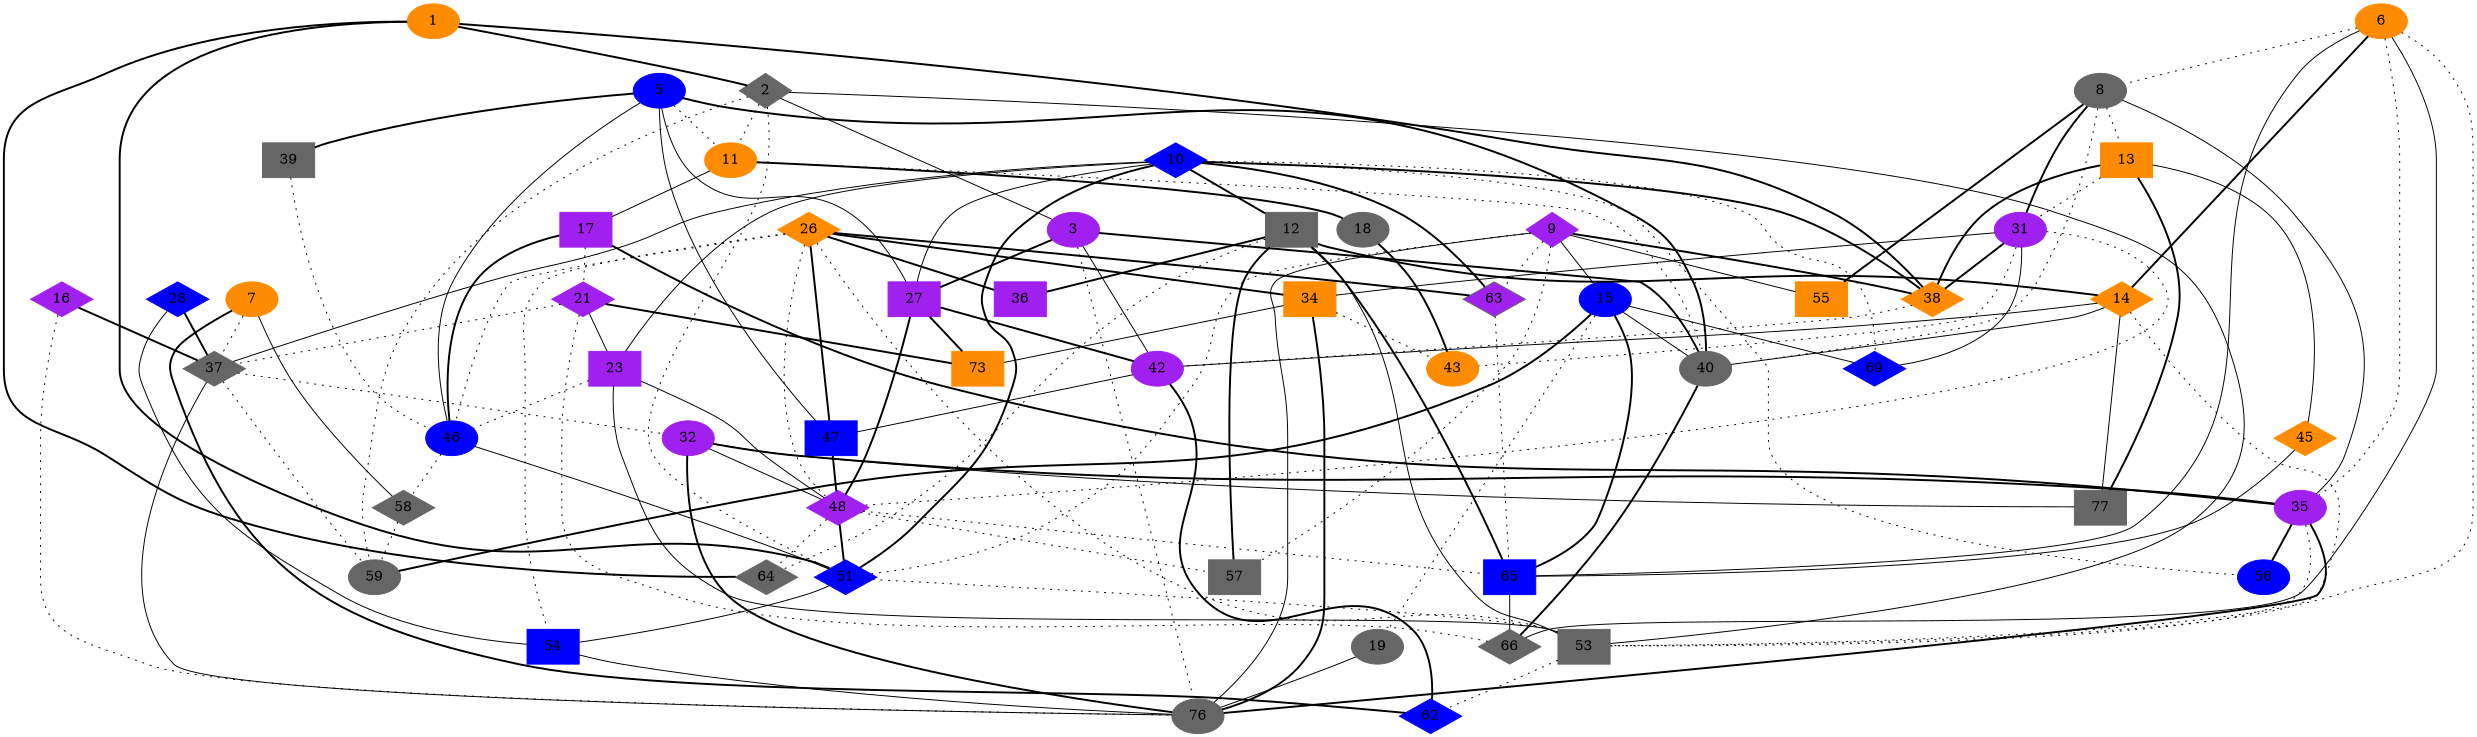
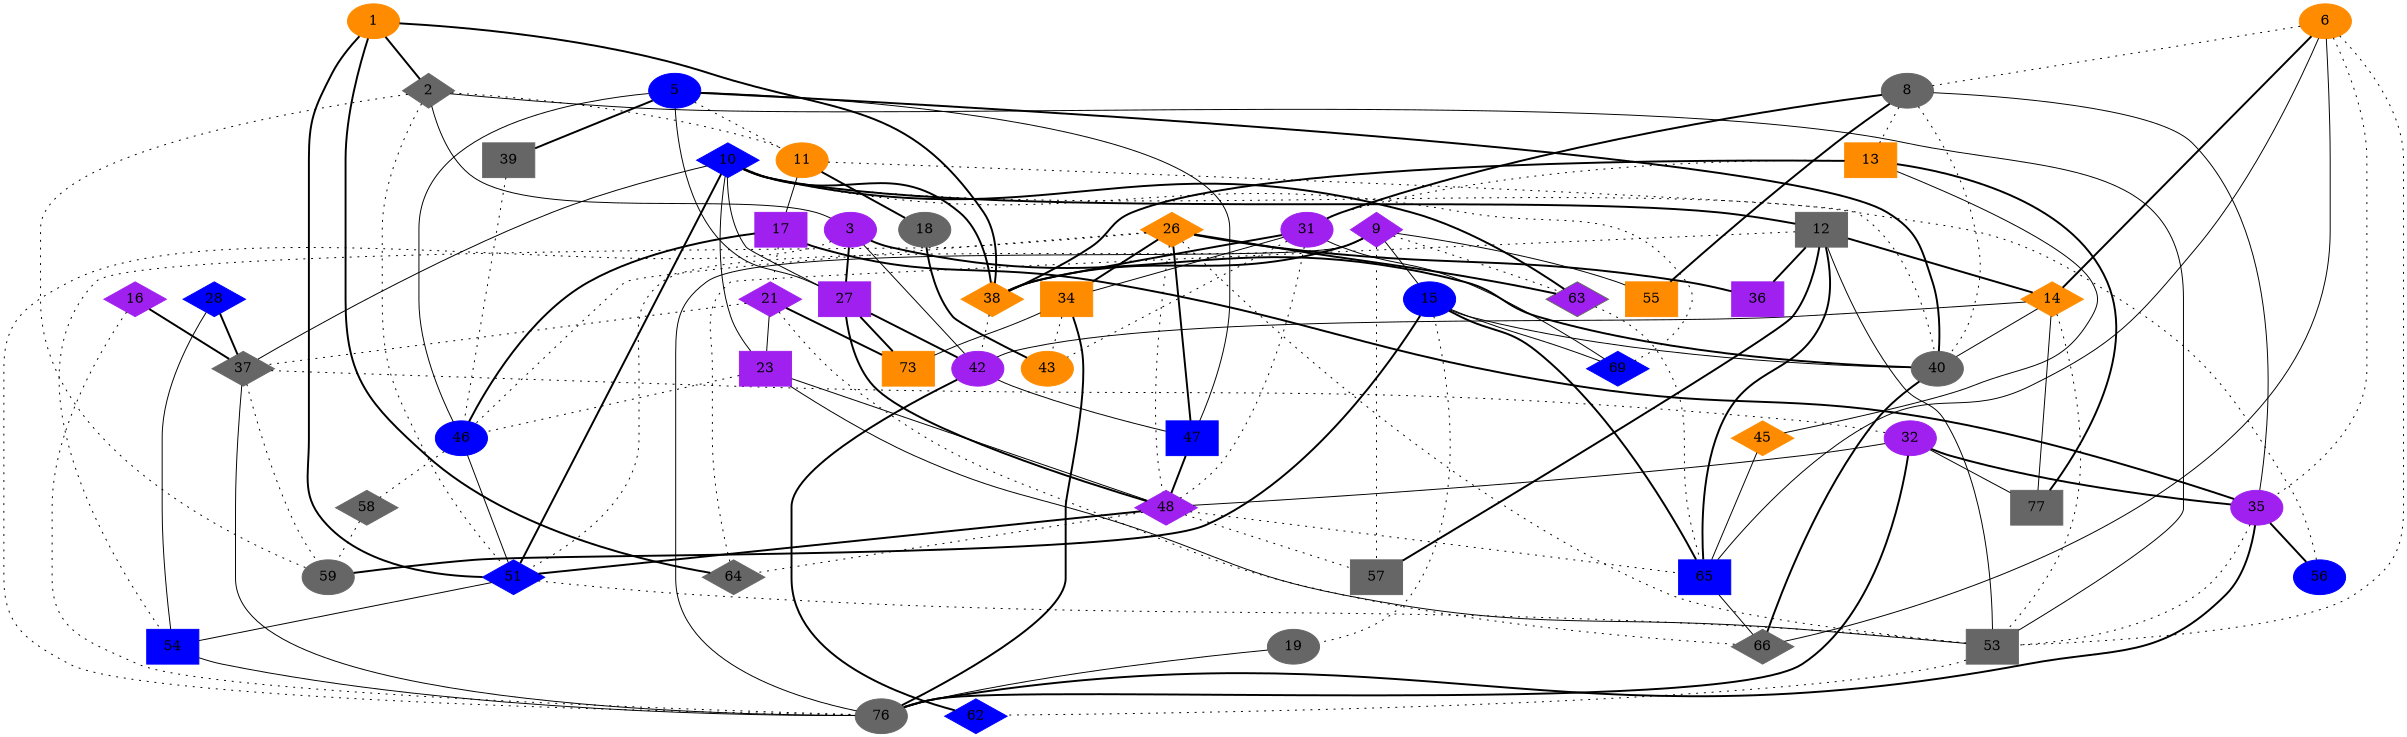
(252, 299) -> none
